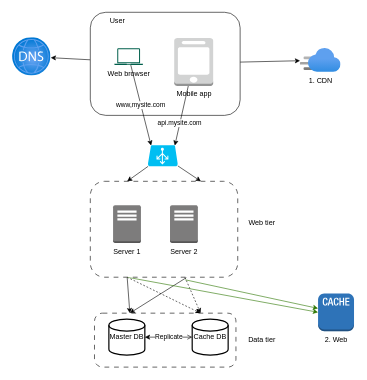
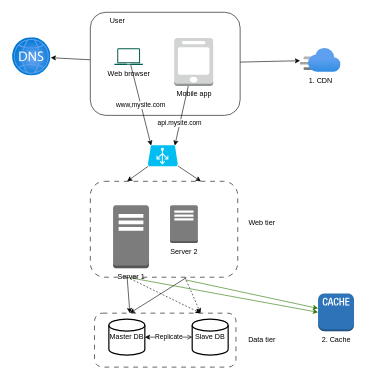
(127, 224) -> (131, 237)
(210, 338) -> (210, 338)
(337, 340) -> (337, 340)
